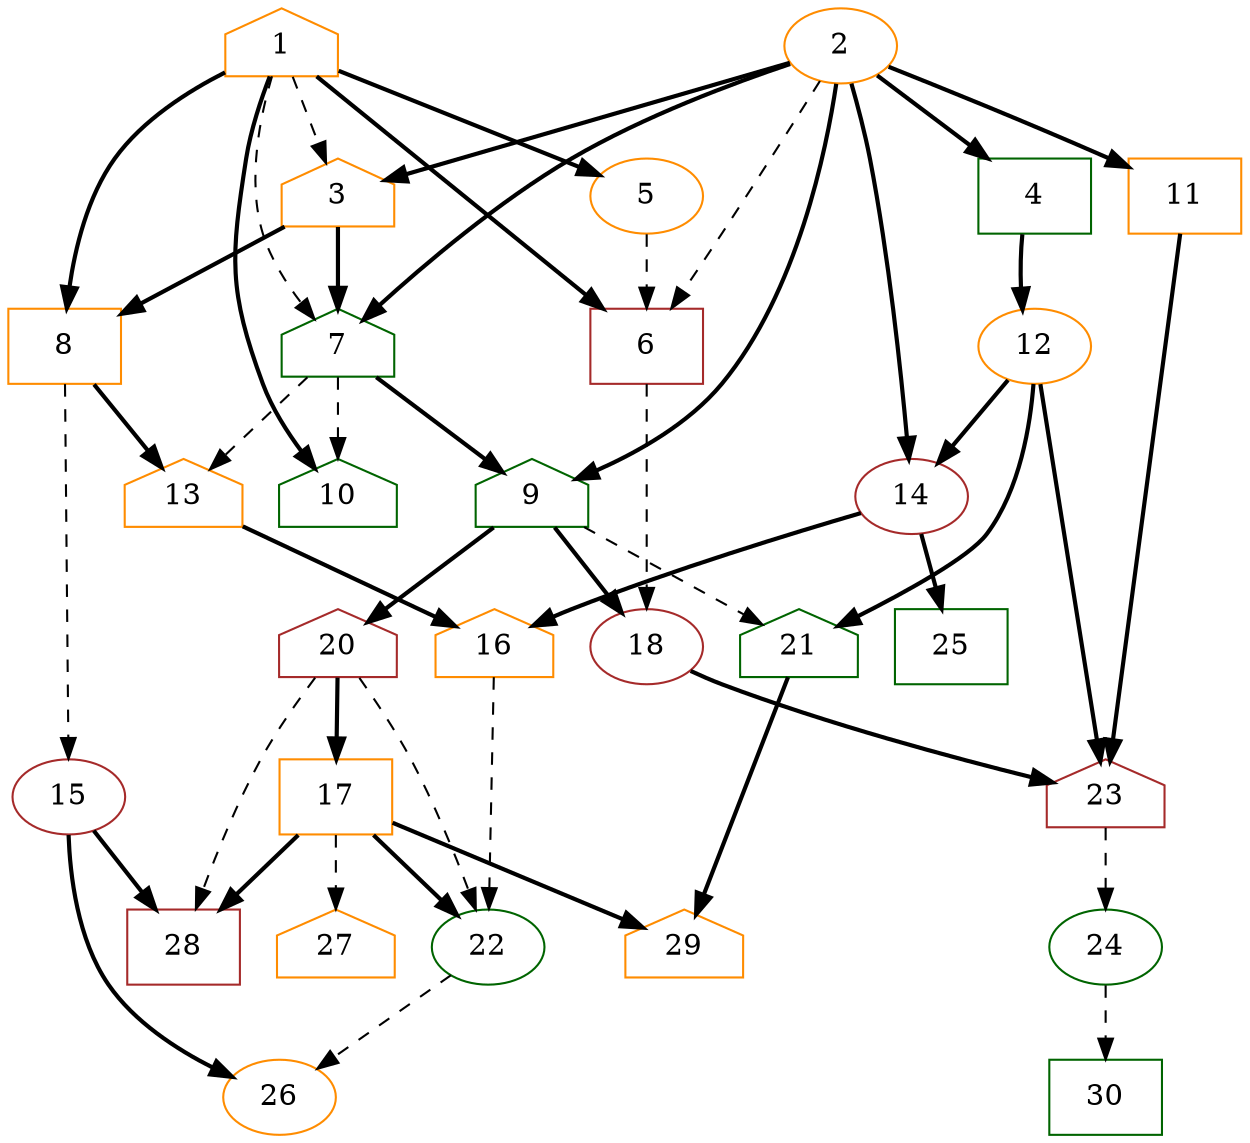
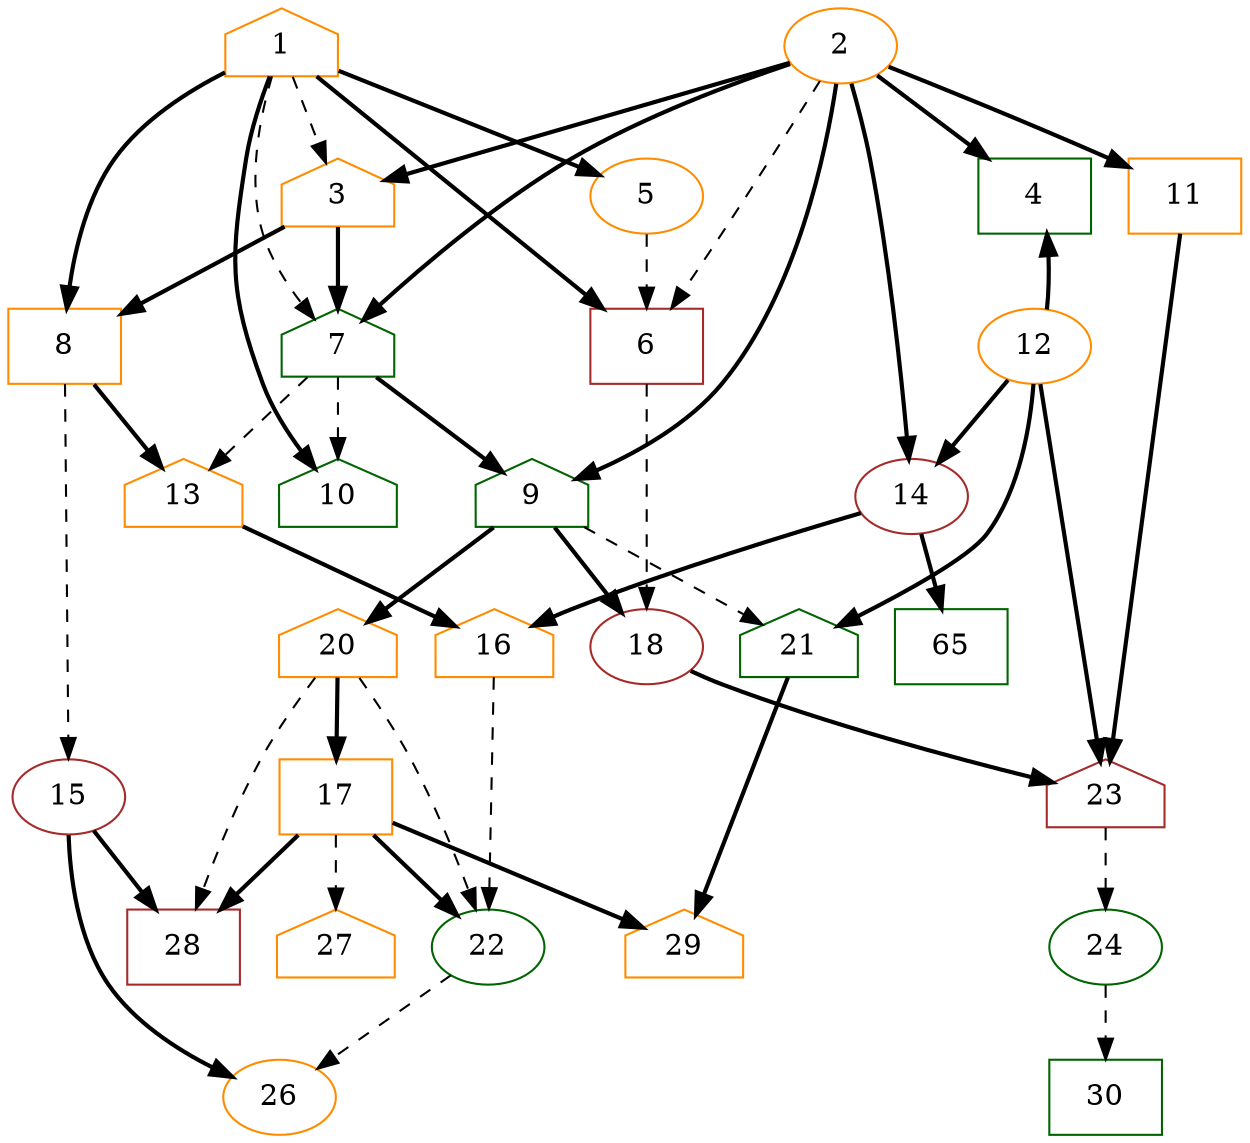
(1021, 261) -> (1049, 283)
(338, 647) -> (338, 647)
(951, 647) -> (951, 647)
